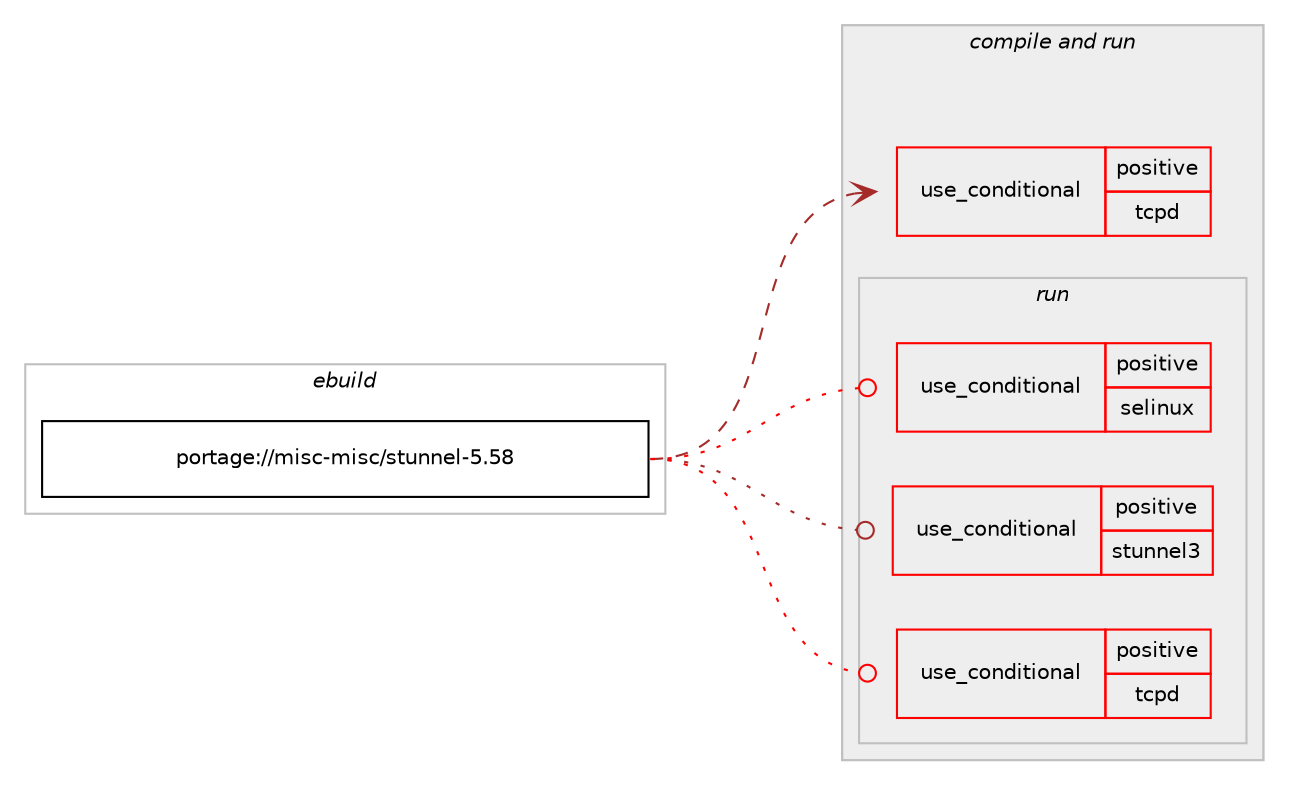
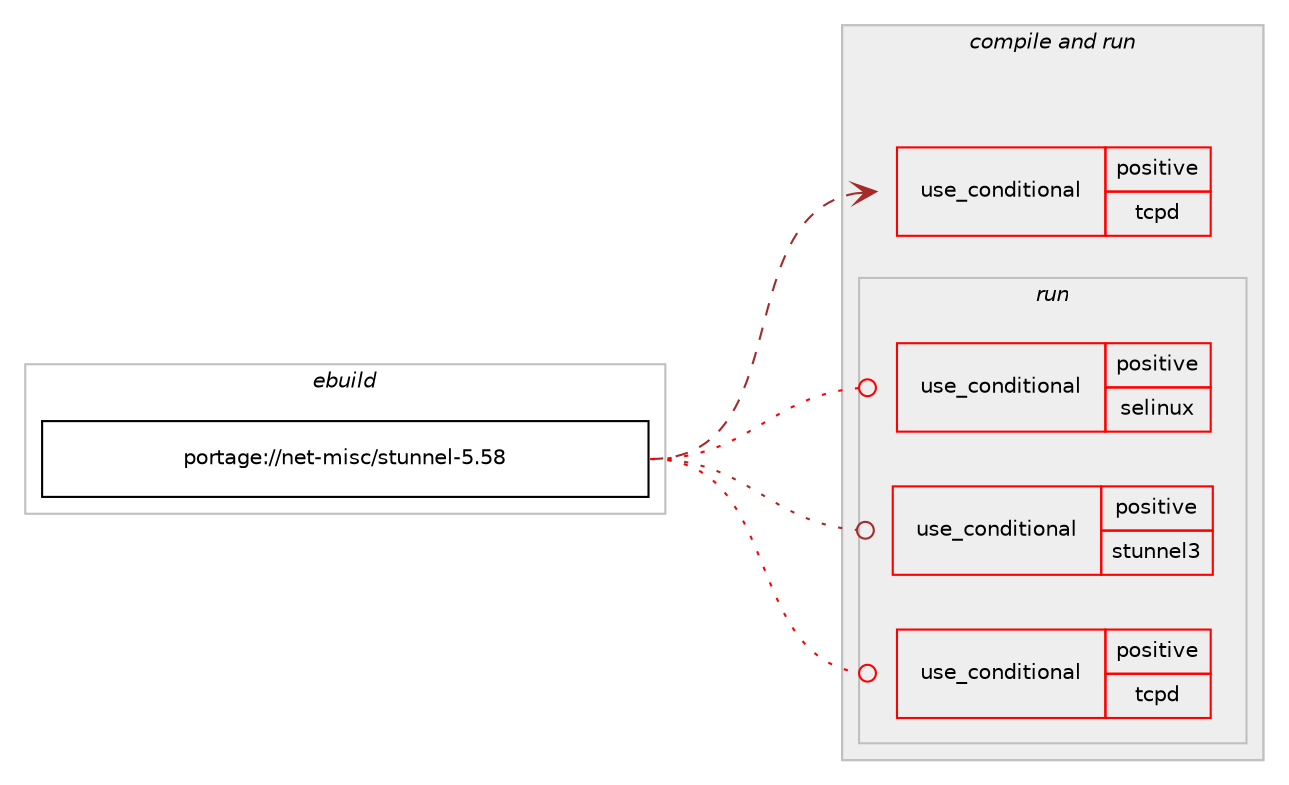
(345, 459) -> (345, 459)
